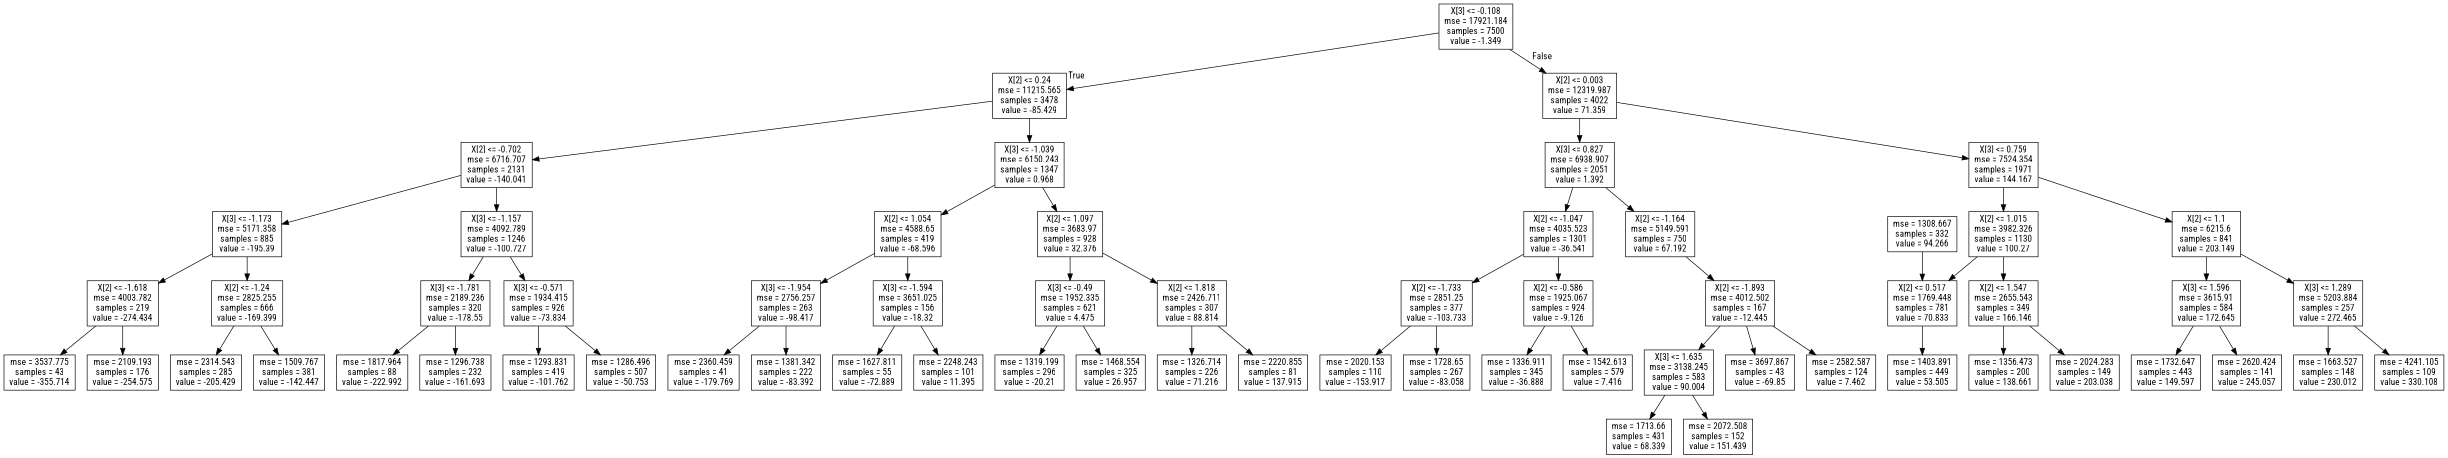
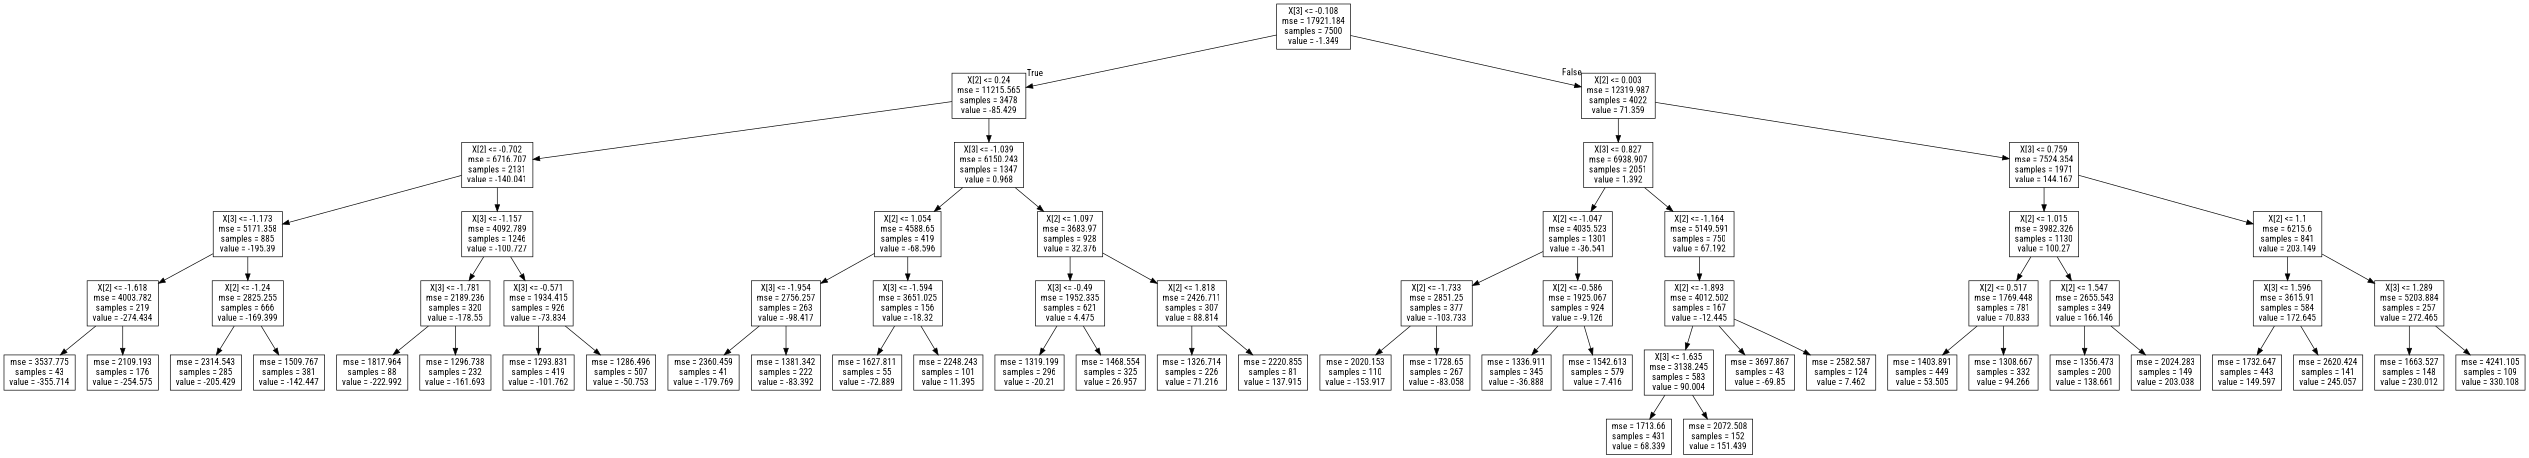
(1922, 263) -> (2003, 337)
